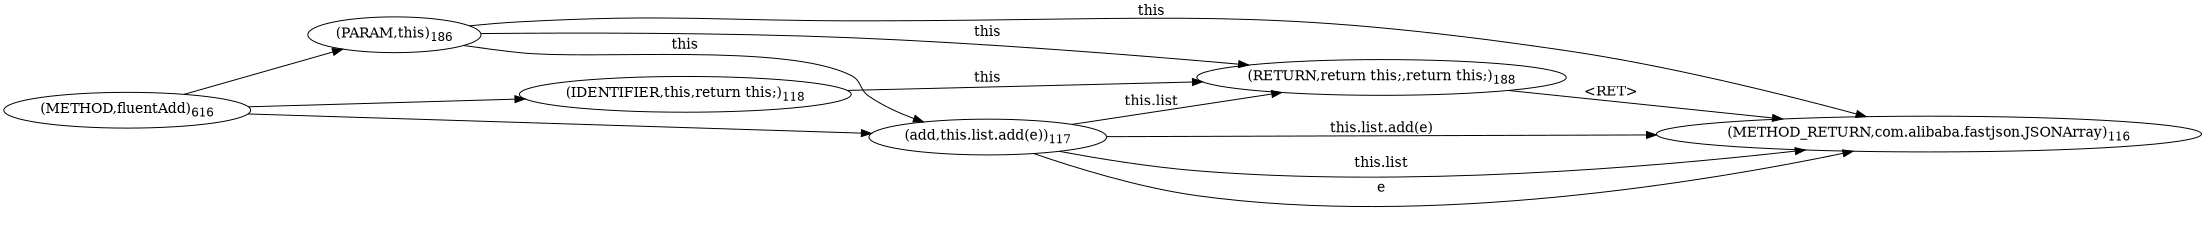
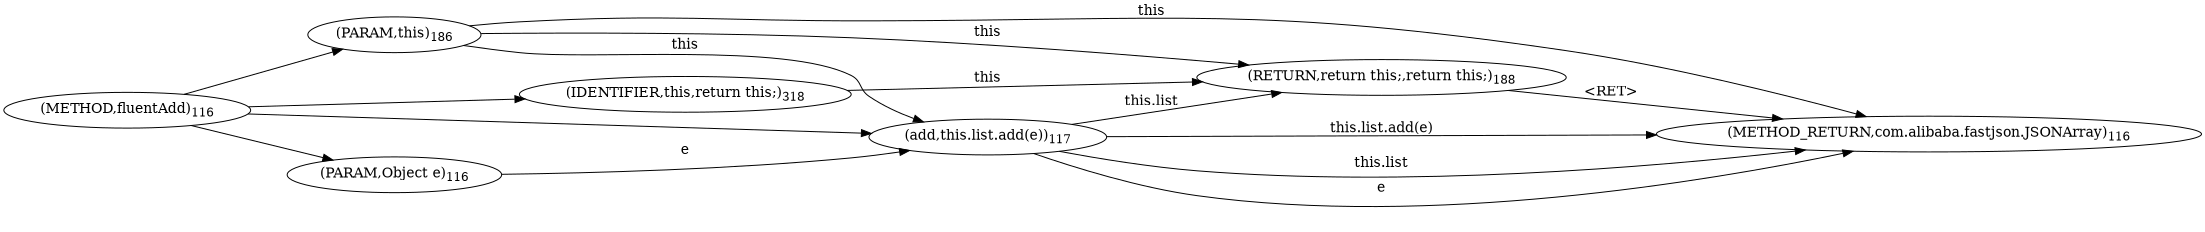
(794, 93) -> (794, 93)
(203, 109) -> (203, 109)
none -> (394, 175)
